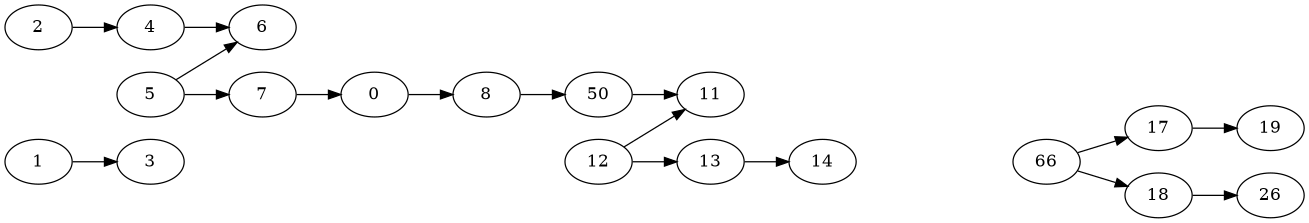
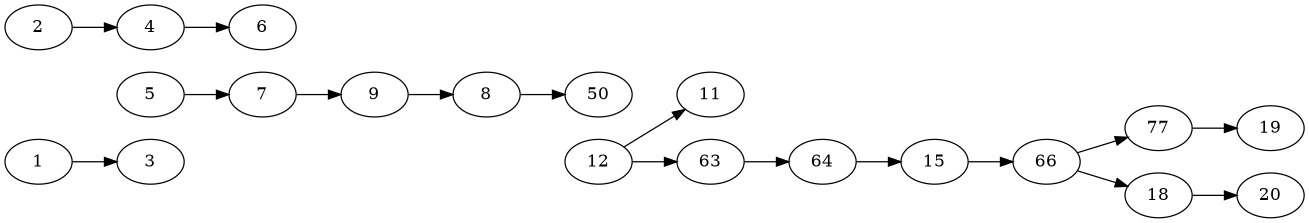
(201, 64) -> none
(375, 95) -> (375, 95)
(648, 95) -> none
(1159, 128) -> (1159, 128)
(711, 162) -> (711, 162)
(823, 162) -> (823, 162)
none -> (935, 162)
(1271, 195) -> (1271, 195)
